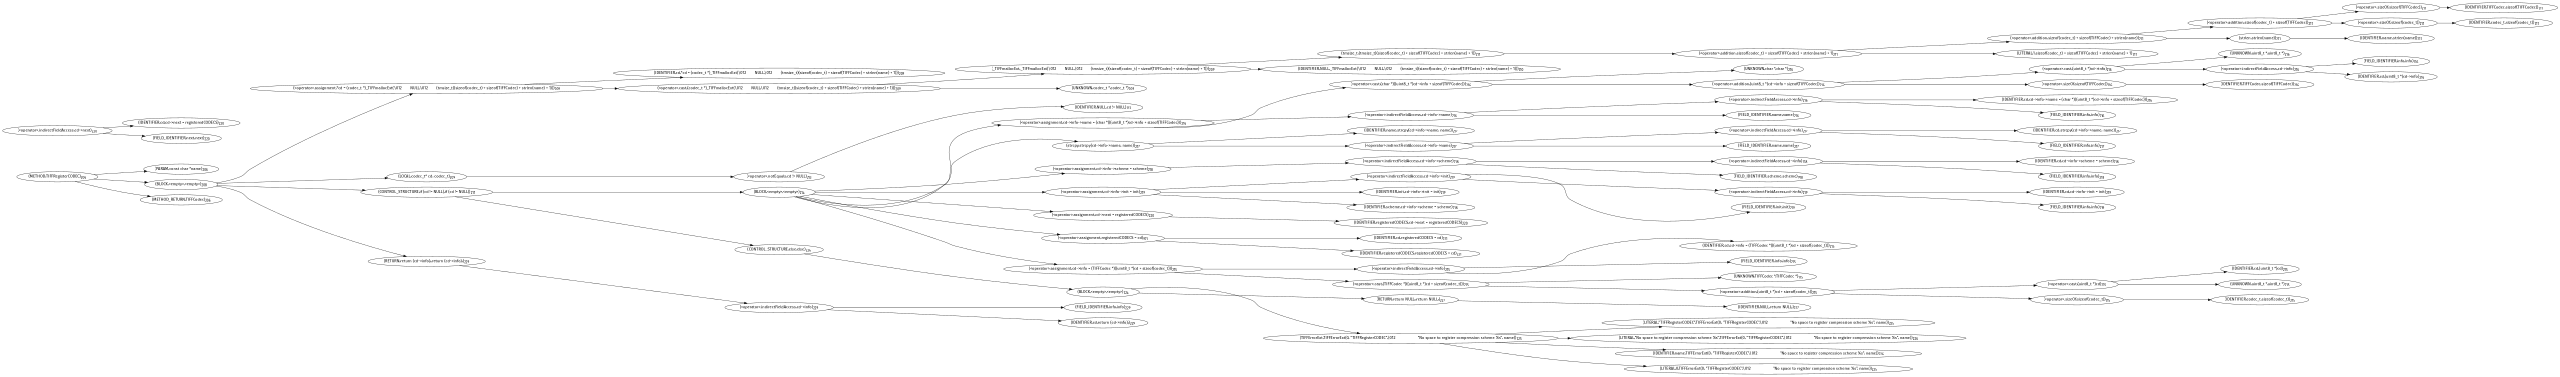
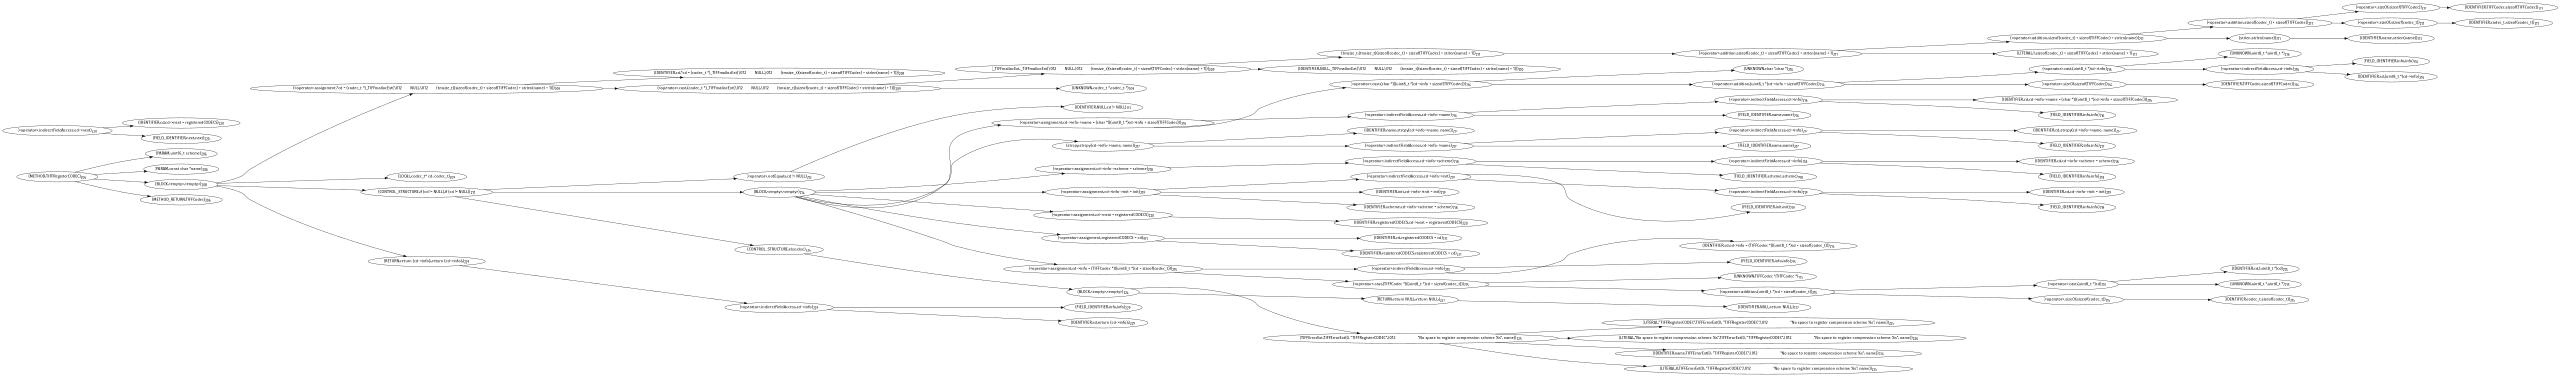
none -> (181, 154)
(599, 177) -> (609, 184)
